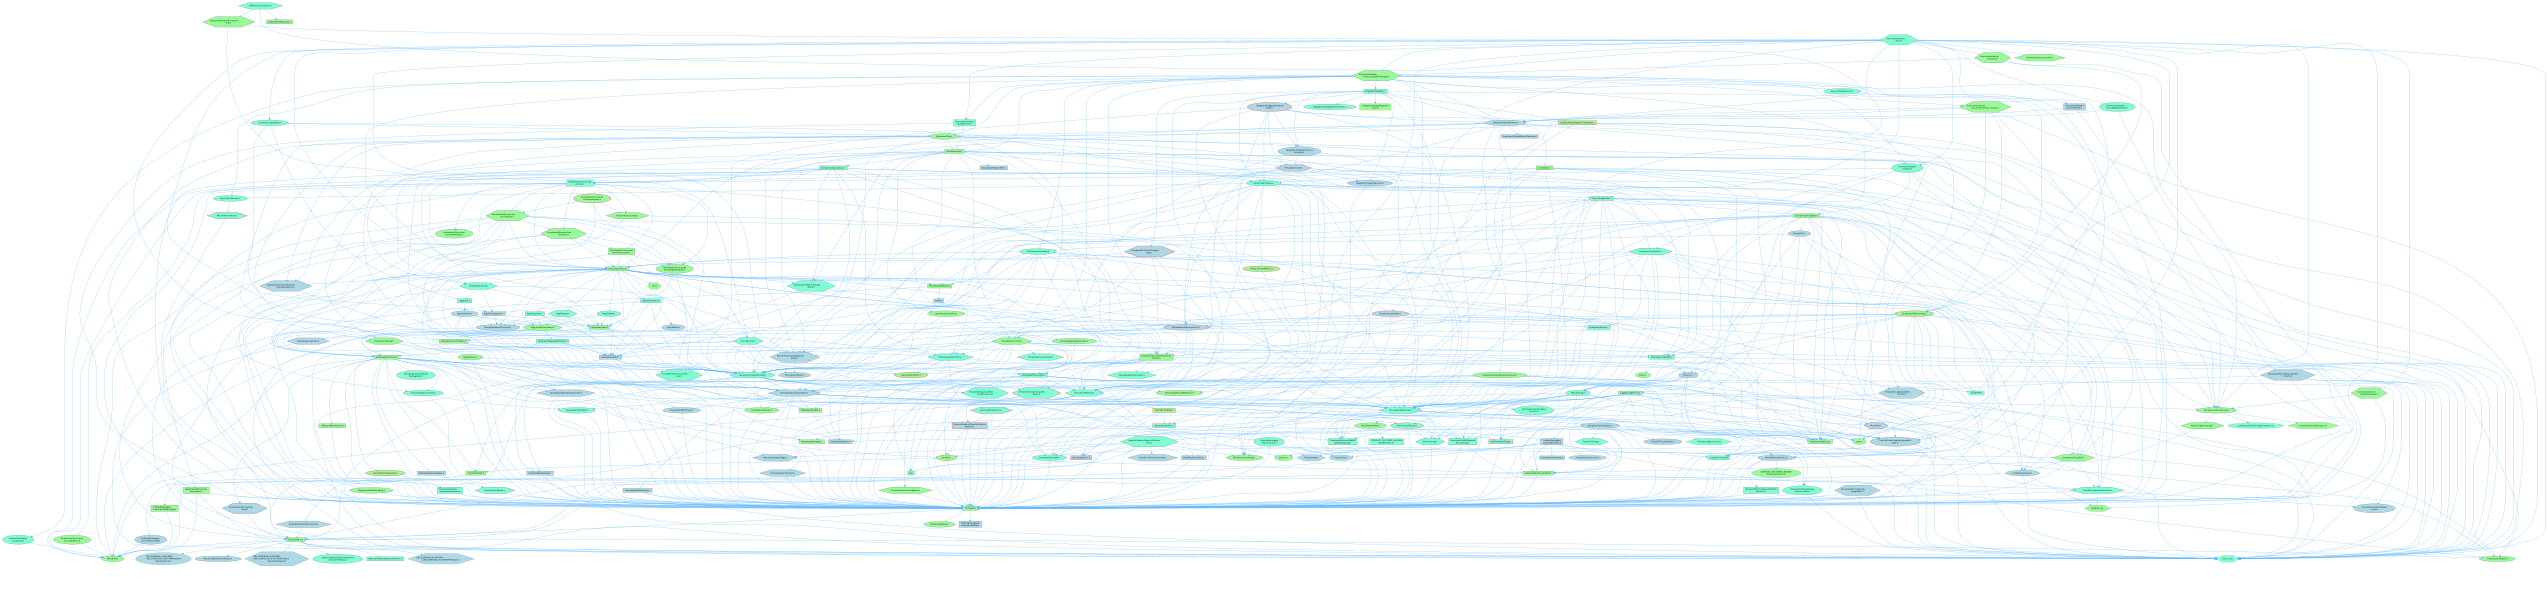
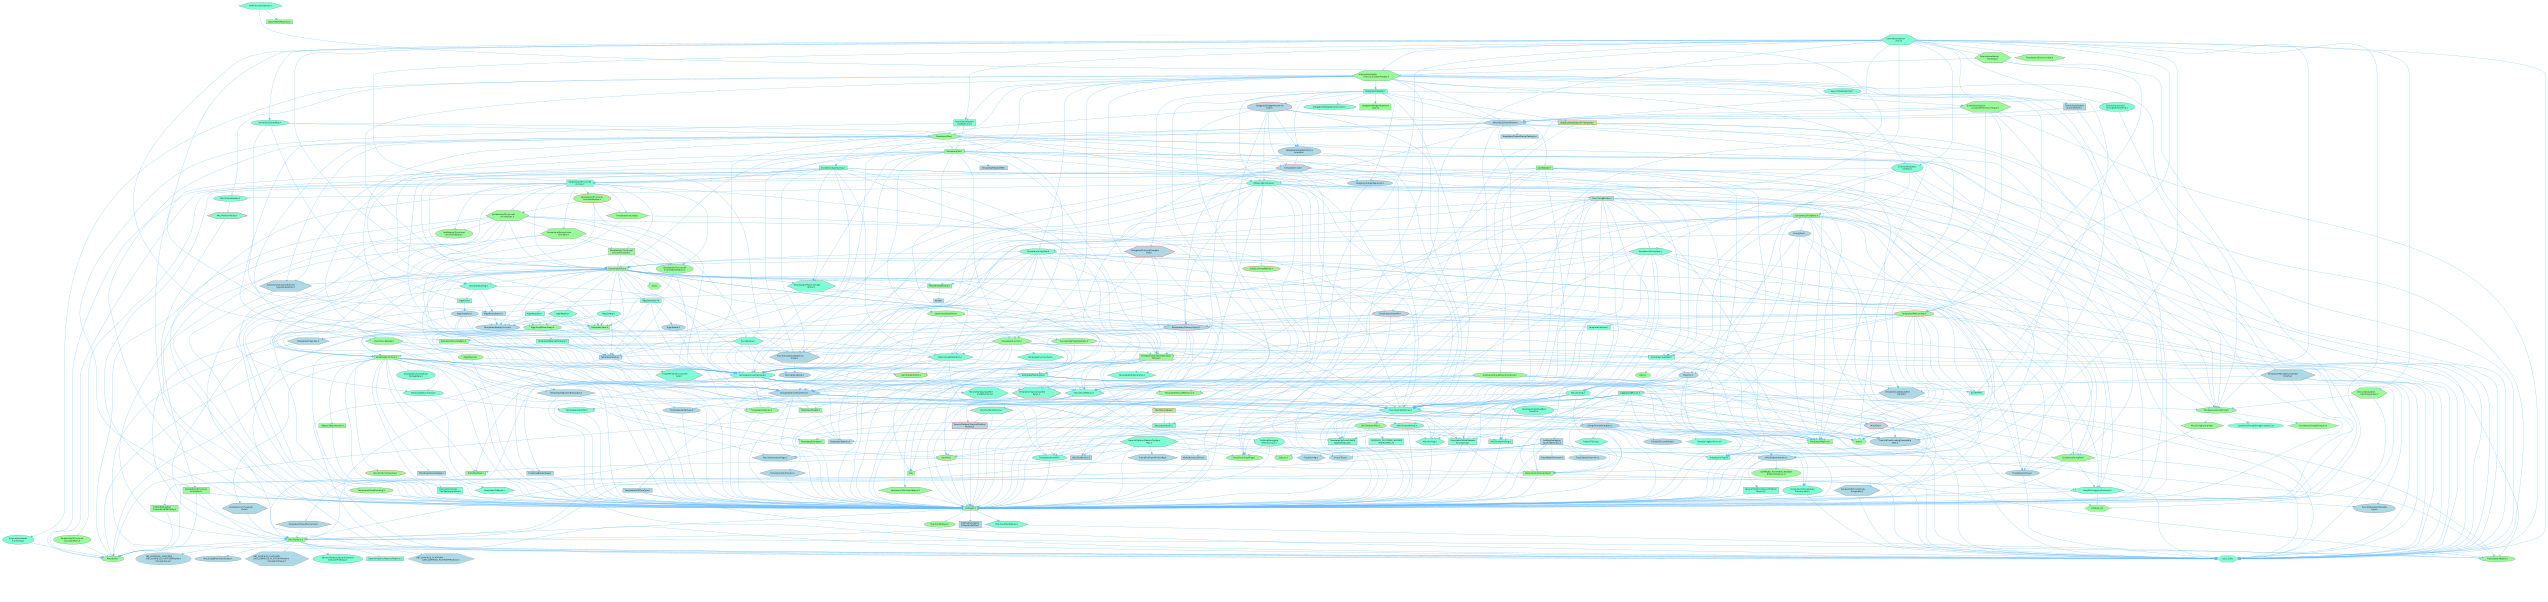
(229, 22) -> none
(890, 160) -> (881, 143)
none -> (585, 189)
(592, 252) -> none
none -> (1007, 524)
(151, 540) -> none
